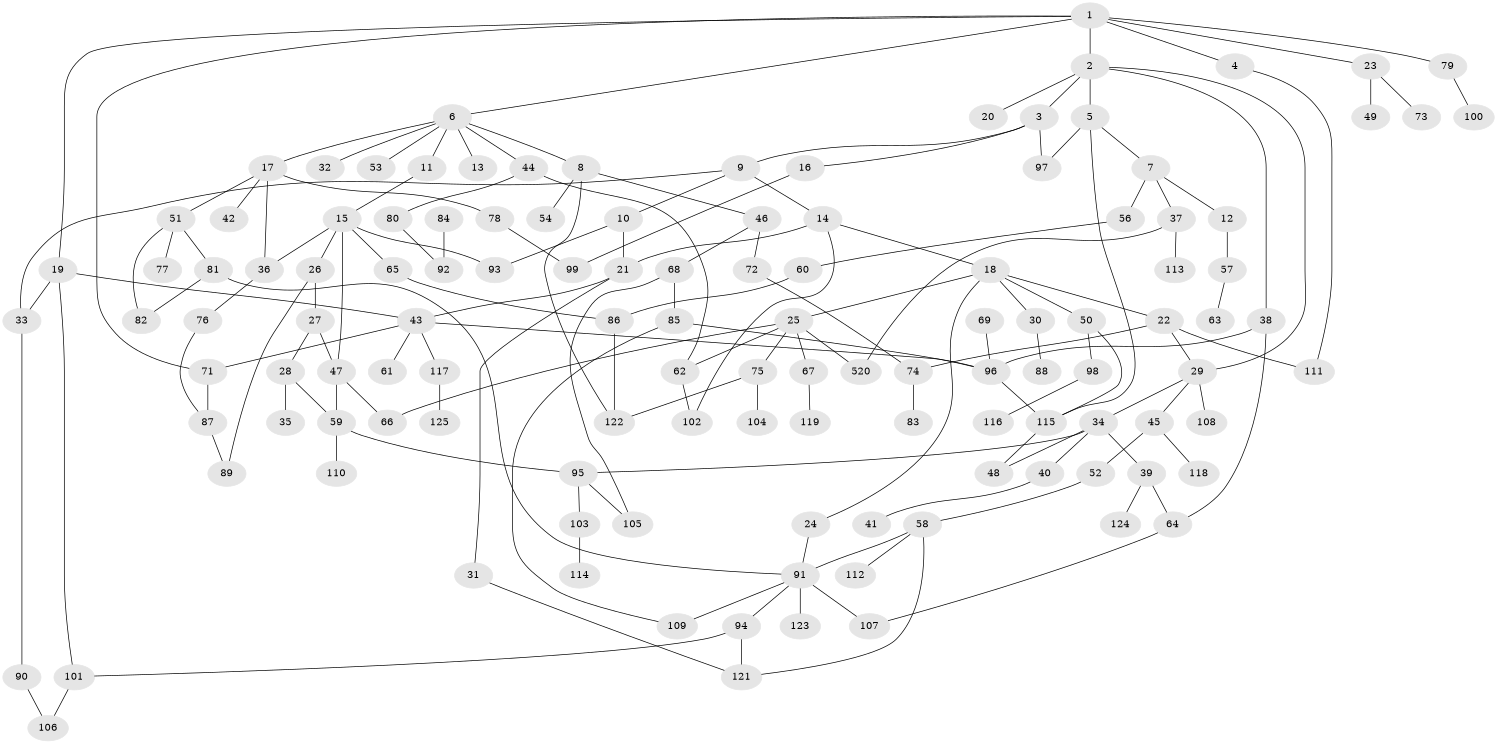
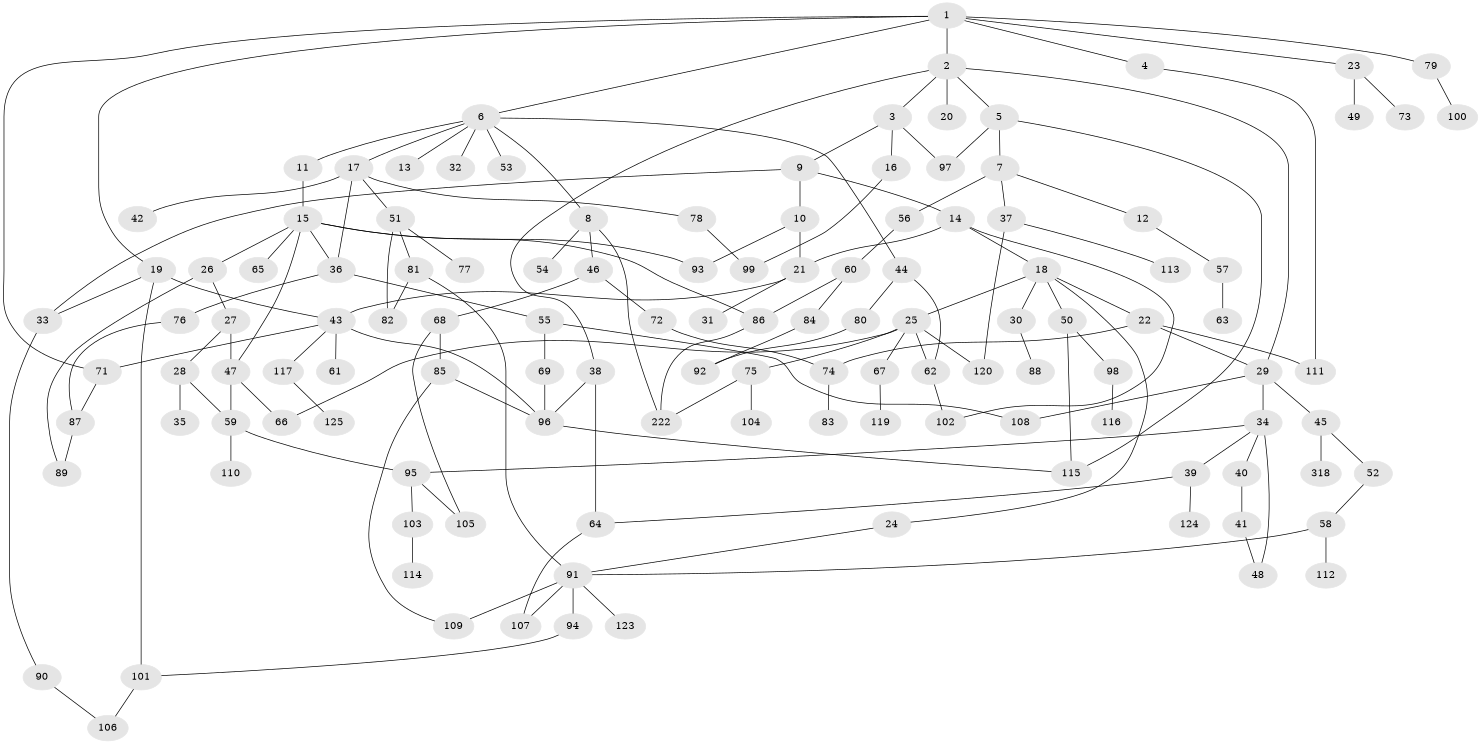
none -> (830, 296)
(486, 301) -> (571, 246)
none -> (545, 321)
(861, 372) -> (983, 372)
(614, 423) -> (661, 423)
(1019, 450) -> (1250, 550)
(1199, 474) -> (1321, 474)
(742, 677) -> none
